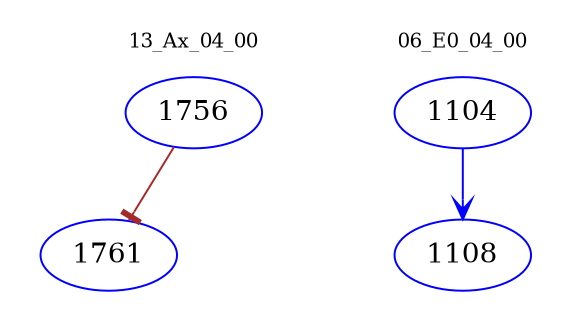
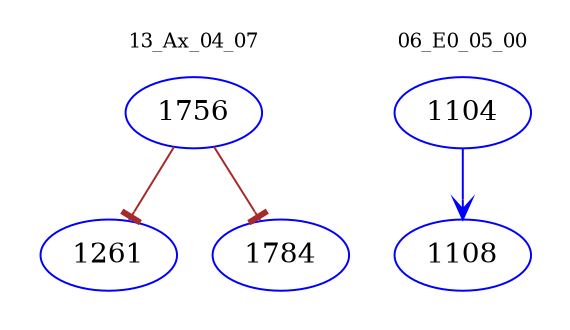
(194, 43) -> (194, 43)
(463, 43) -> (463, 43)
(109, 255) -> (109, 255)
none -> (281, 255)
